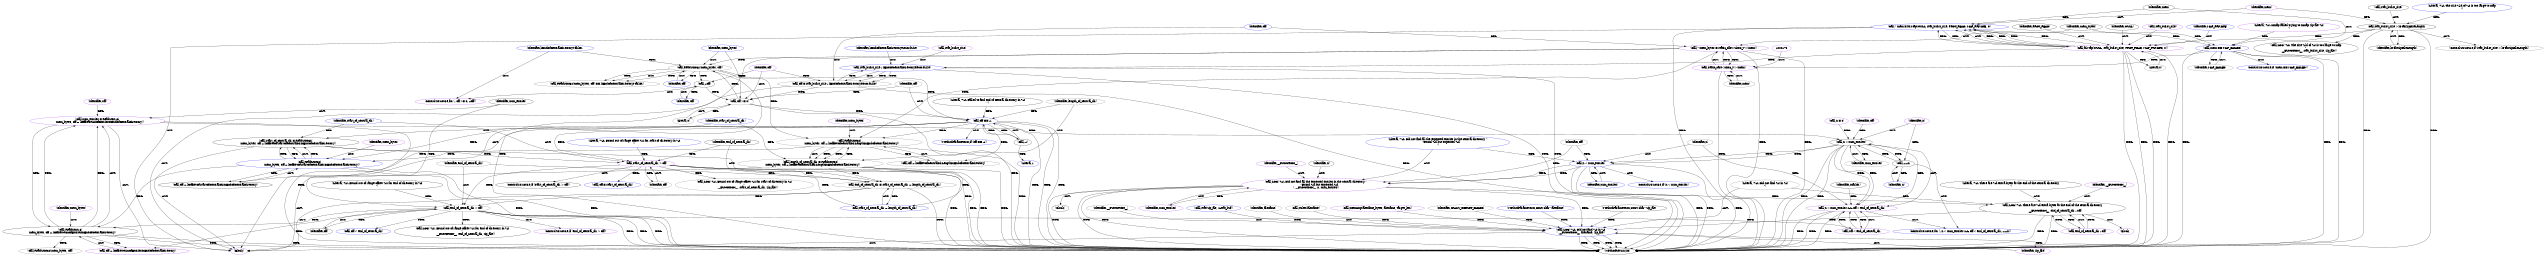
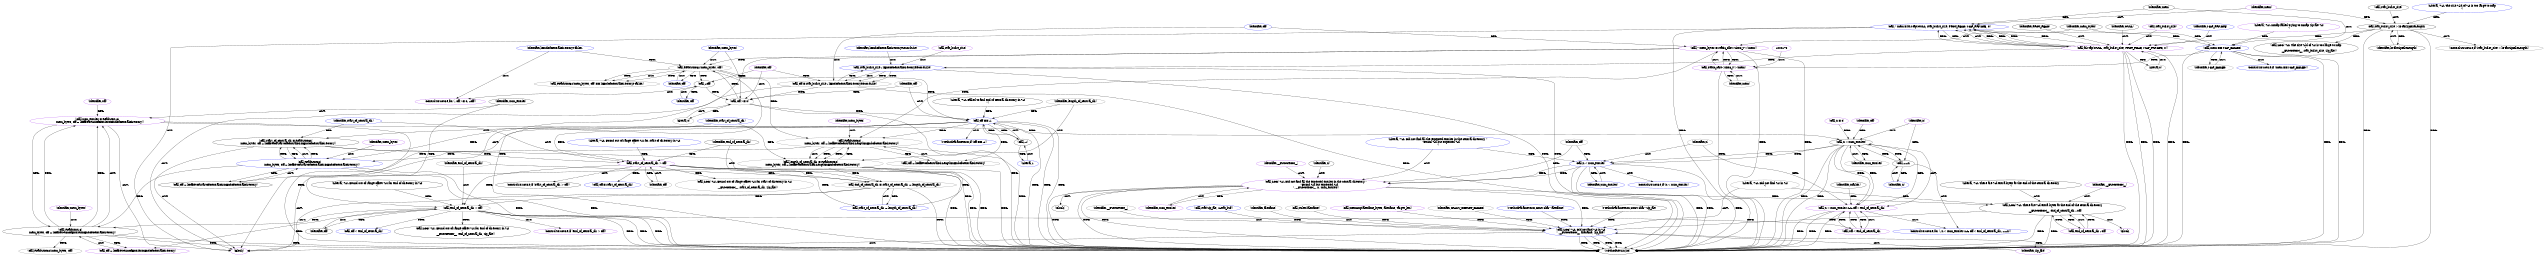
none -> (1027, 154)
